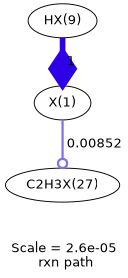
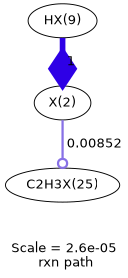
(63, 103) -> (63, 103)
(63, 185) -> (63, 185)
